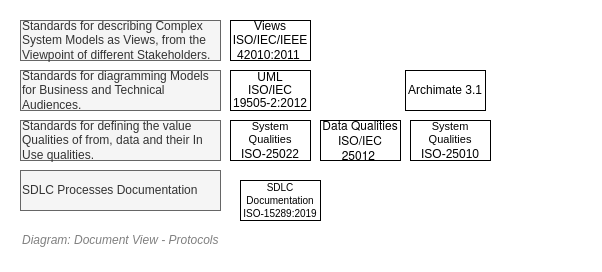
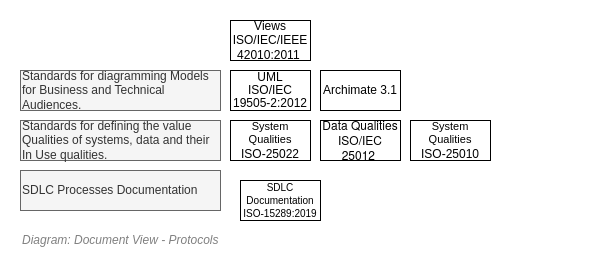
(121, 41) -> none
(446, 91) -> (361, 91)
(122, 141) -> (122, 141)
